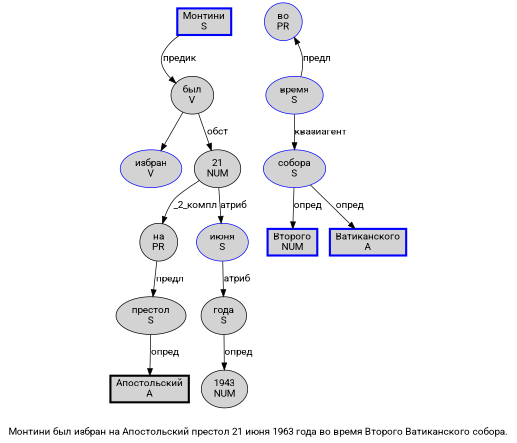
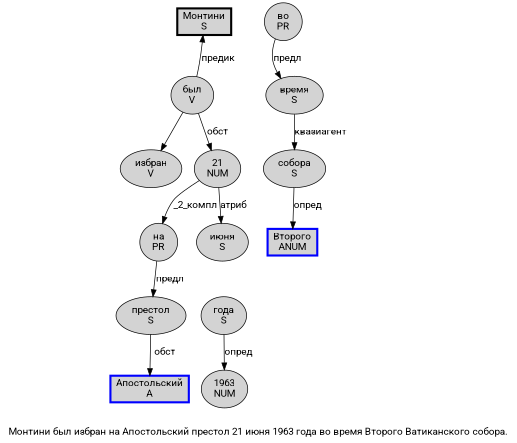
(204, 22) -> (204, 22)
(283, 22) -> (283, 22)
(162, 55) -> (200, 59)
(303, 60) -> (272, 56)
(295, 95) -> (295, 95)
(151, 169) -> (151, 169)
(295, 169) -> (295, 169)
(222, 242) -> (222, 242)
(292, 242) -> (292, 242)
(368, 242) -> none
(223, 275) -> none
(165, 352) -> (165, 352)
(150, 389) -> (150, 389)
(225, 389) -> (225, 389)
